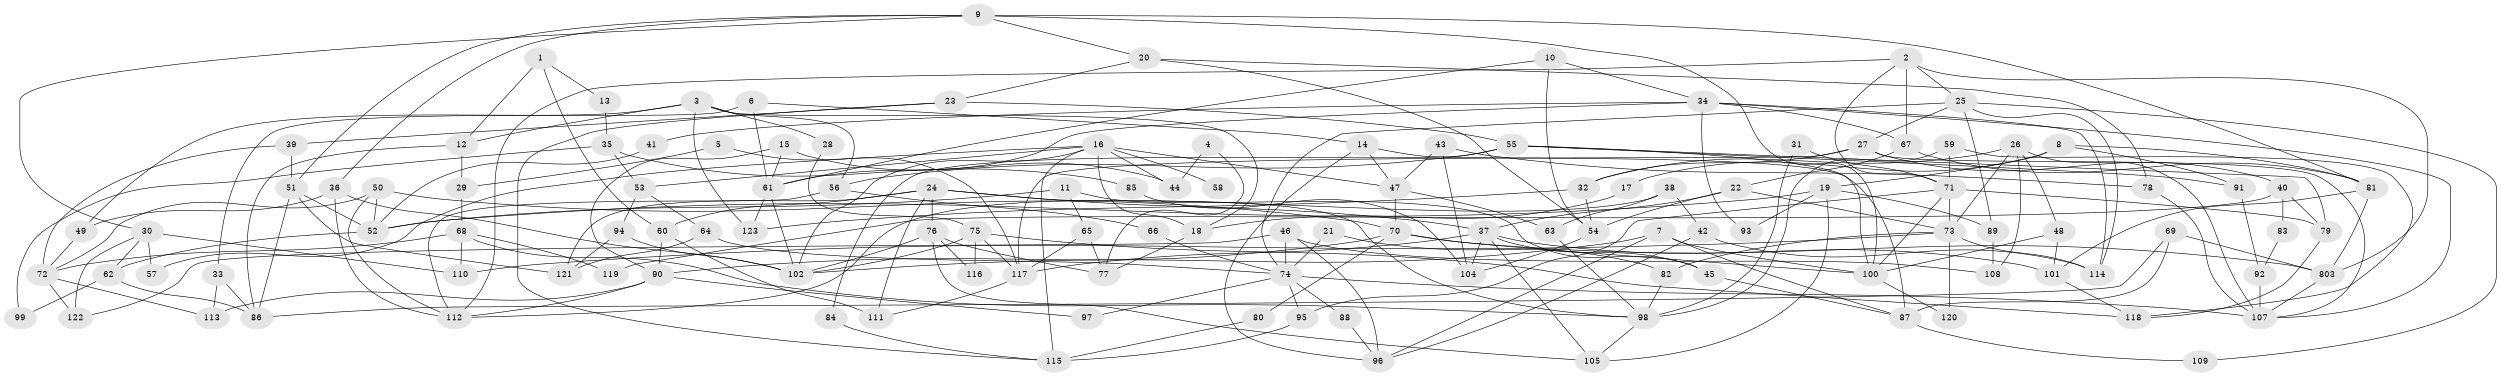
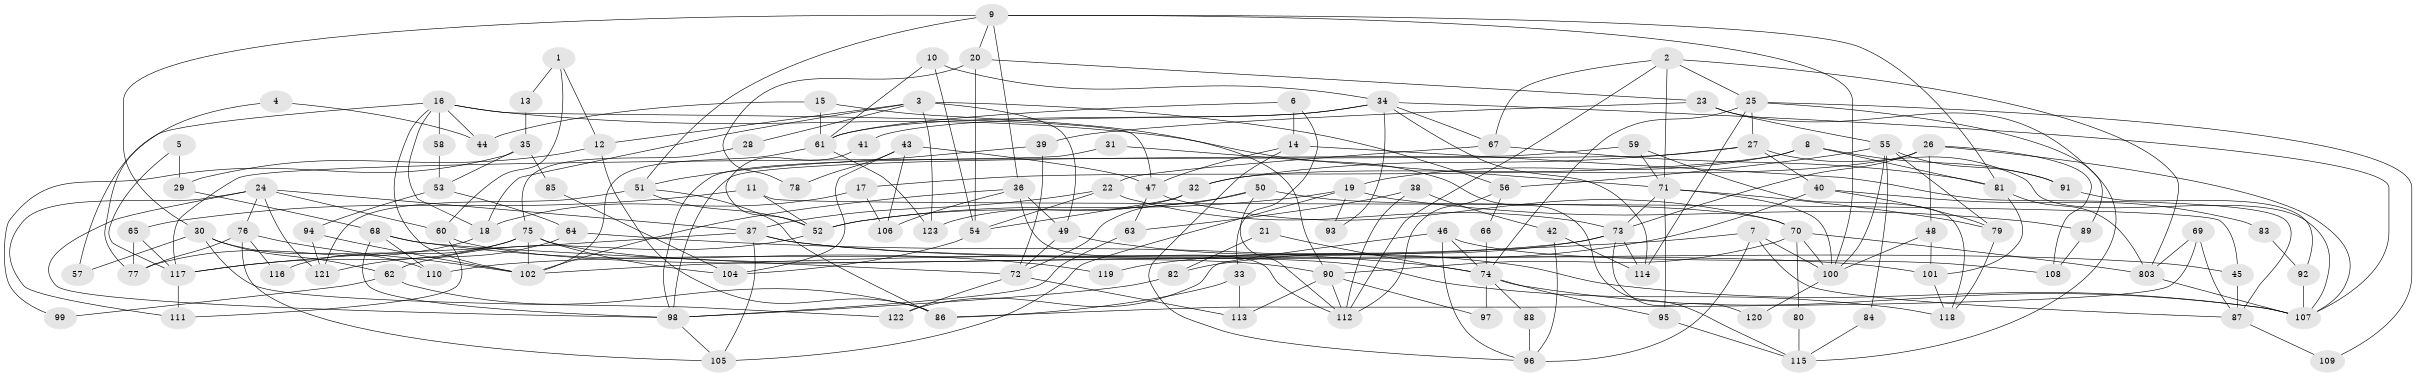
(827, 170) -> (439, 172)
none -> (885, 232)
(2206, 252) -> (1682, 291)
(1476, 253) -> (626, 261)
